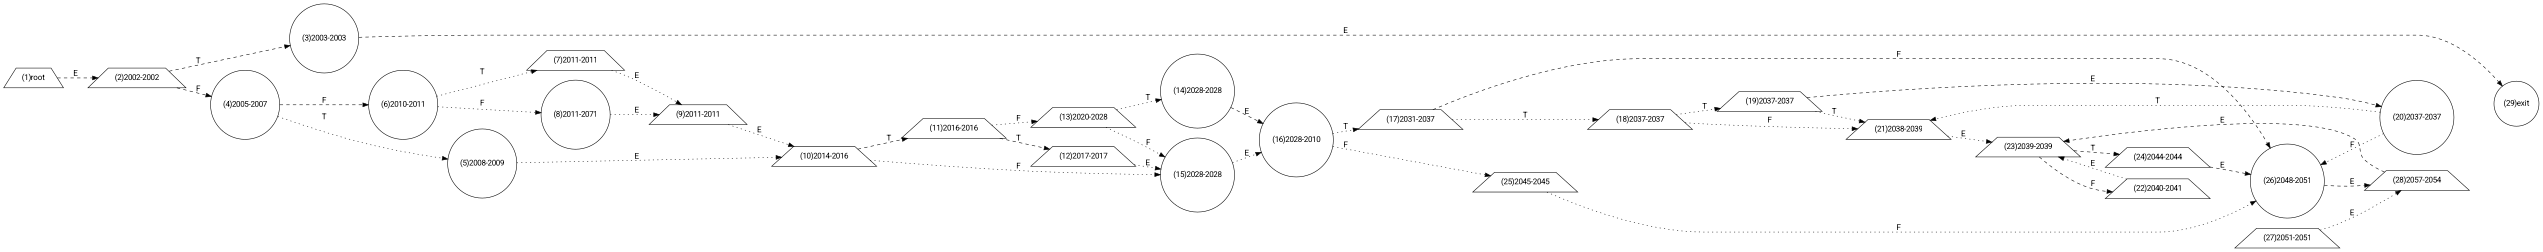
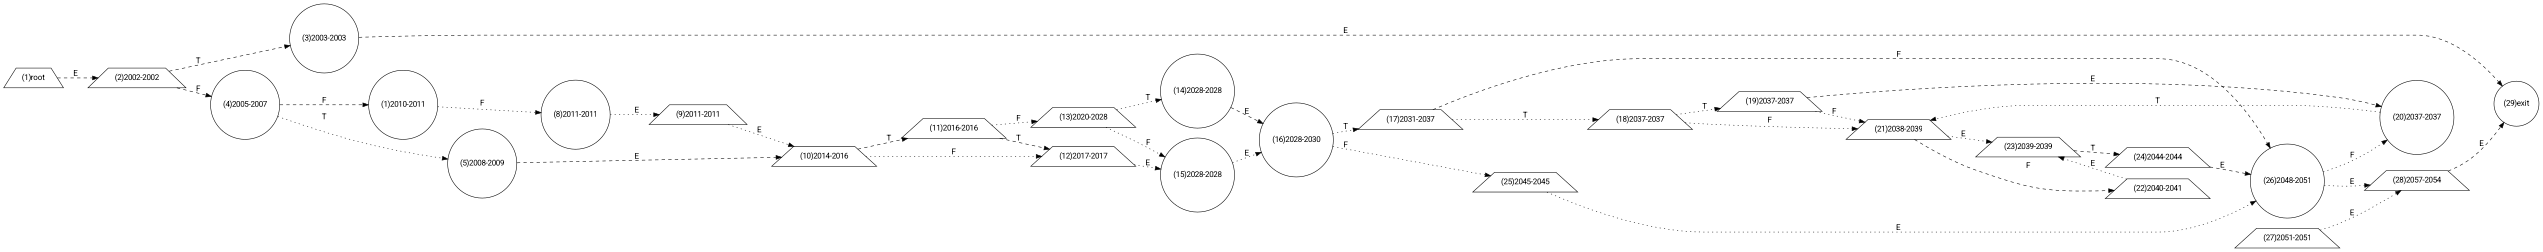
(576, 60) -> none
(403, 105) -> (403, 105)
(1834, 112) -> (1834, 112)
(576, 115) -> (576, 115)
(2236, 124) -> (2478, 153)
(1296, 140) -> (1296, 140)
(2355, 148) -> (2354, 160)
(646, 160) -> (646, 160)
(1012, 170) -> (951, 156)
(2071, 179) -> (2008, 181)
(2344, 186) -> (2344, 186)
(1899, 228) -> (1899, 228)
